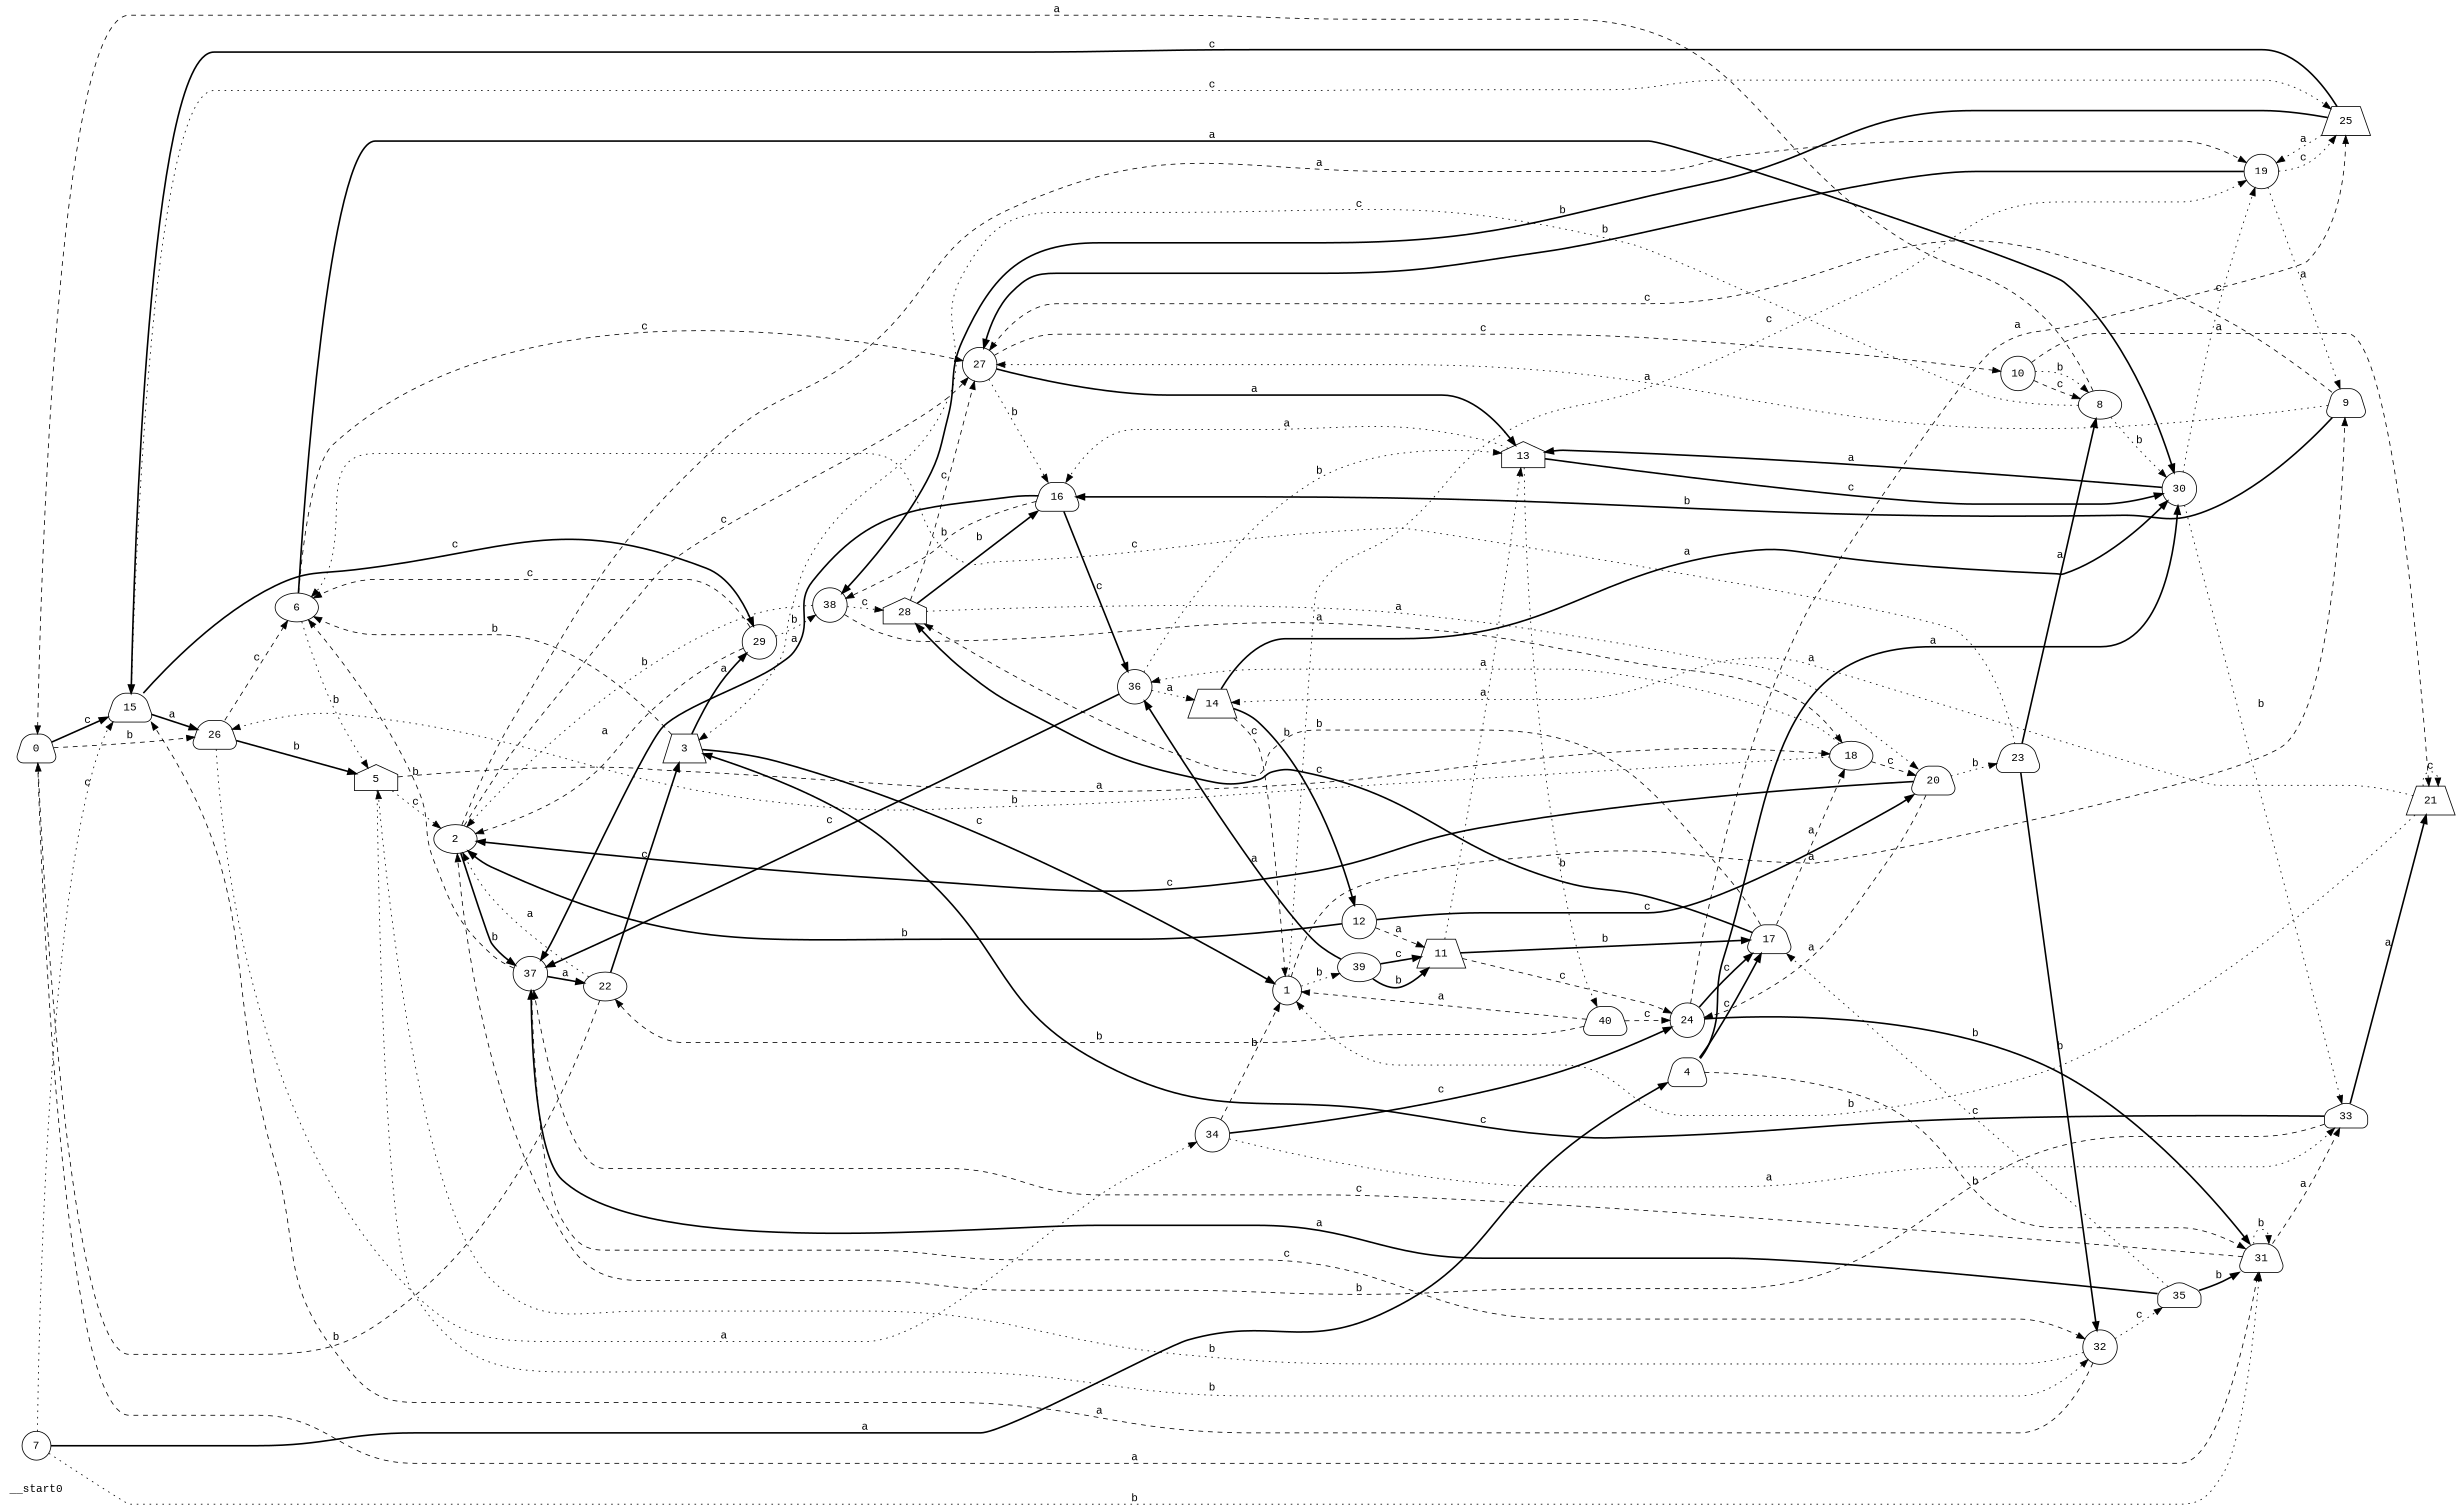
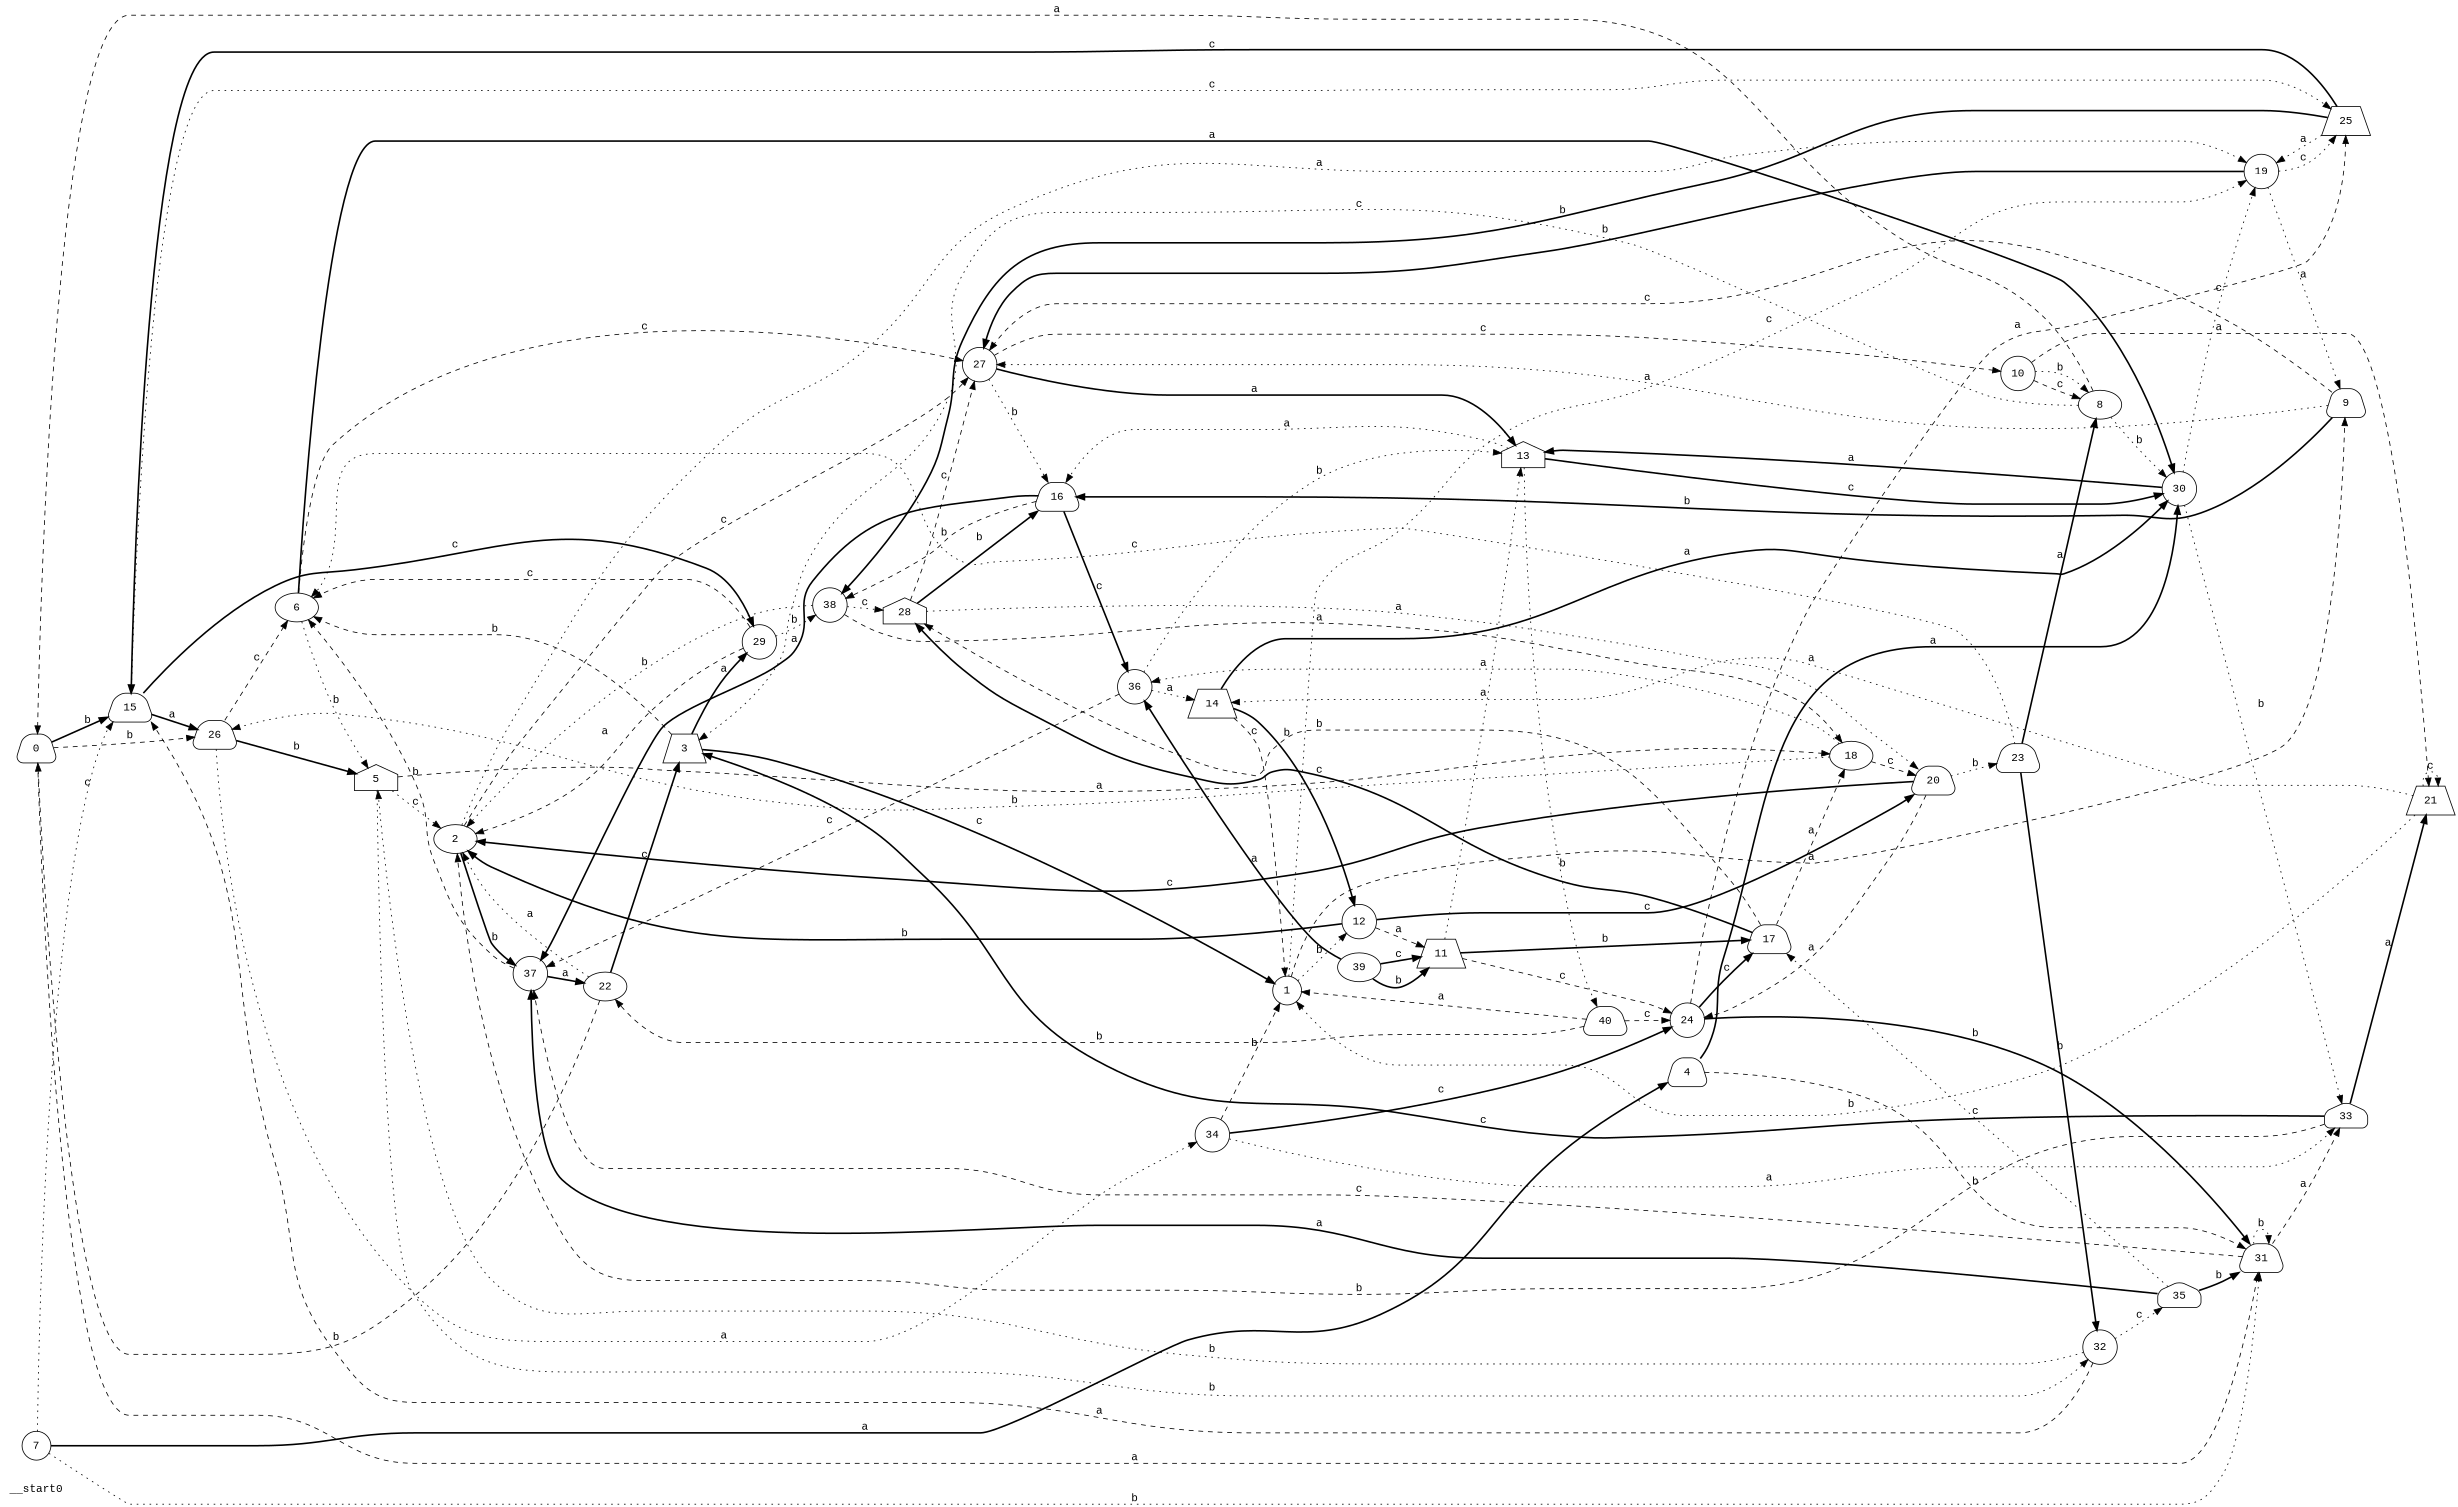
(1203, 163) -> (1203, 163)
(88, 720) -> (88, 720)
(837, 831) -> (837, 831)
(1317, 981) -> (1319, 960)
(1735, 1001) -> none
(1202, 1260) -> none
